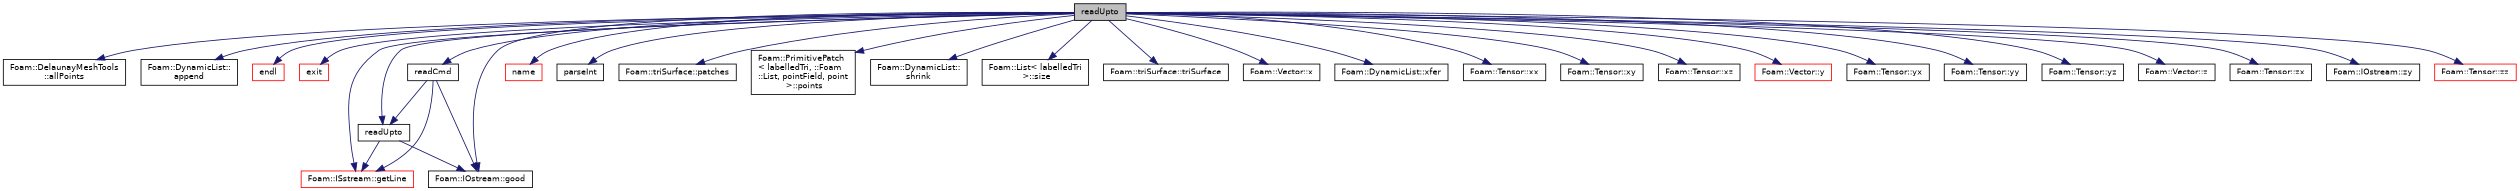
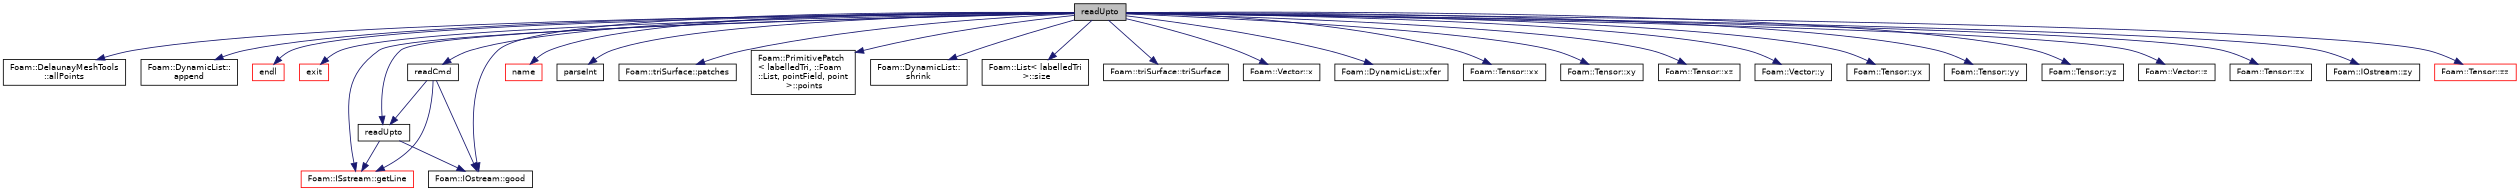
(1793, 72) -> (1793, 72)
